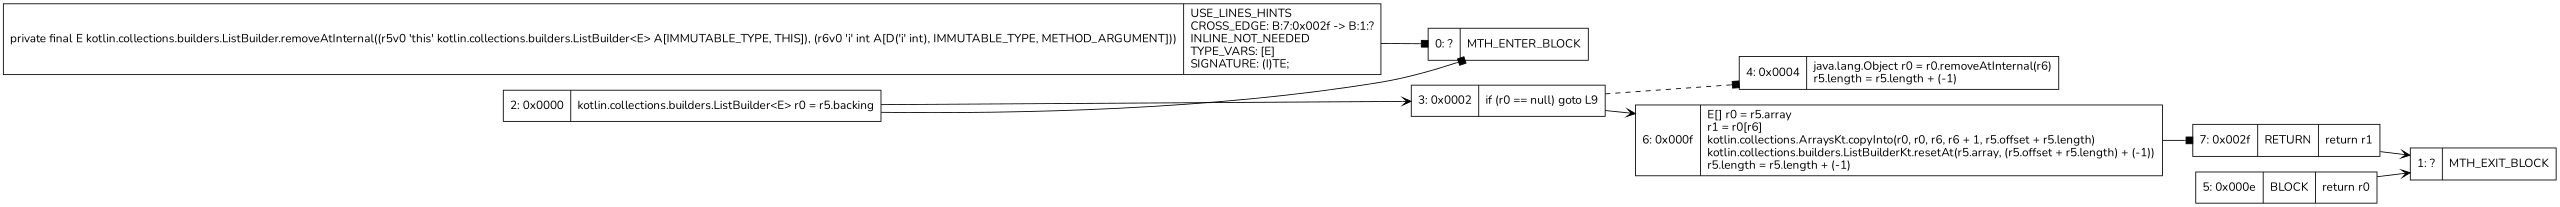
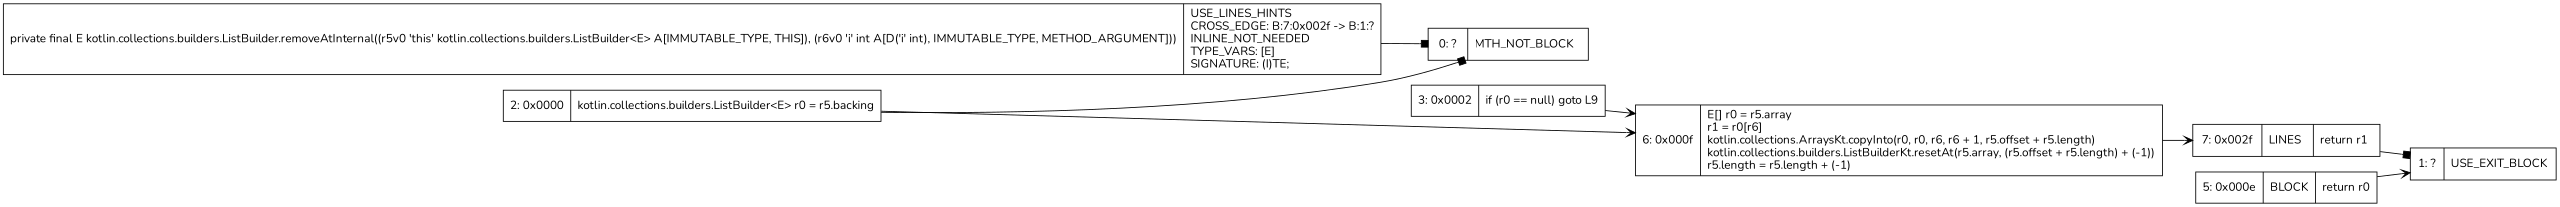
(1524, 44) -> (1524, 44)
(1899, 73) -> none
(1116, 103) -> (1254, 122)
(2173, 140) -> (2173, 140)
(2288, 140) -> (2285, 140)
(2391, 153) -> (2391, 153)
(2499, 164) -> (2499, 164)
